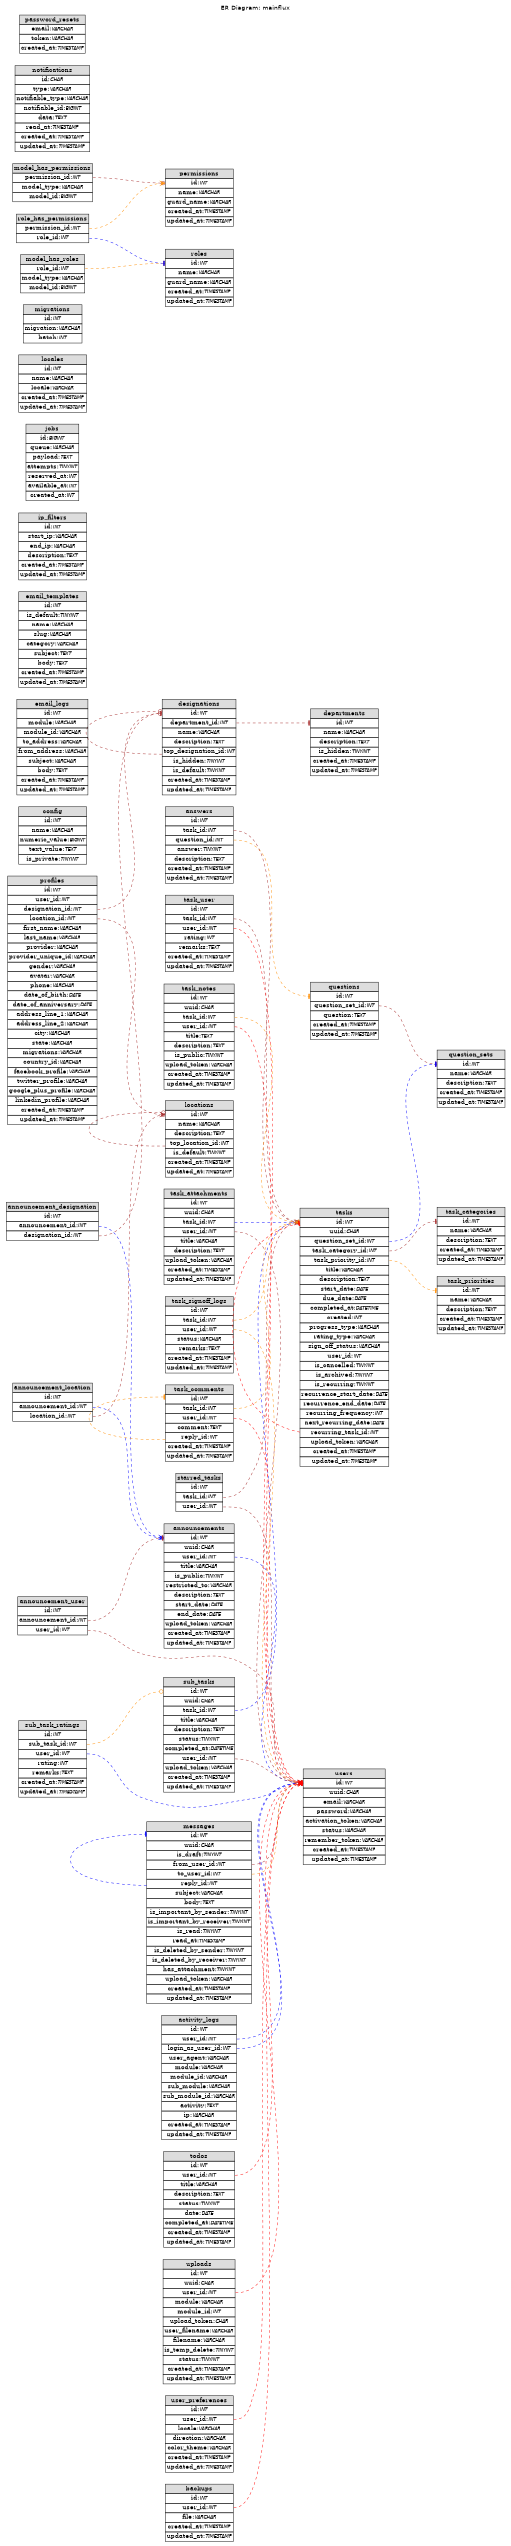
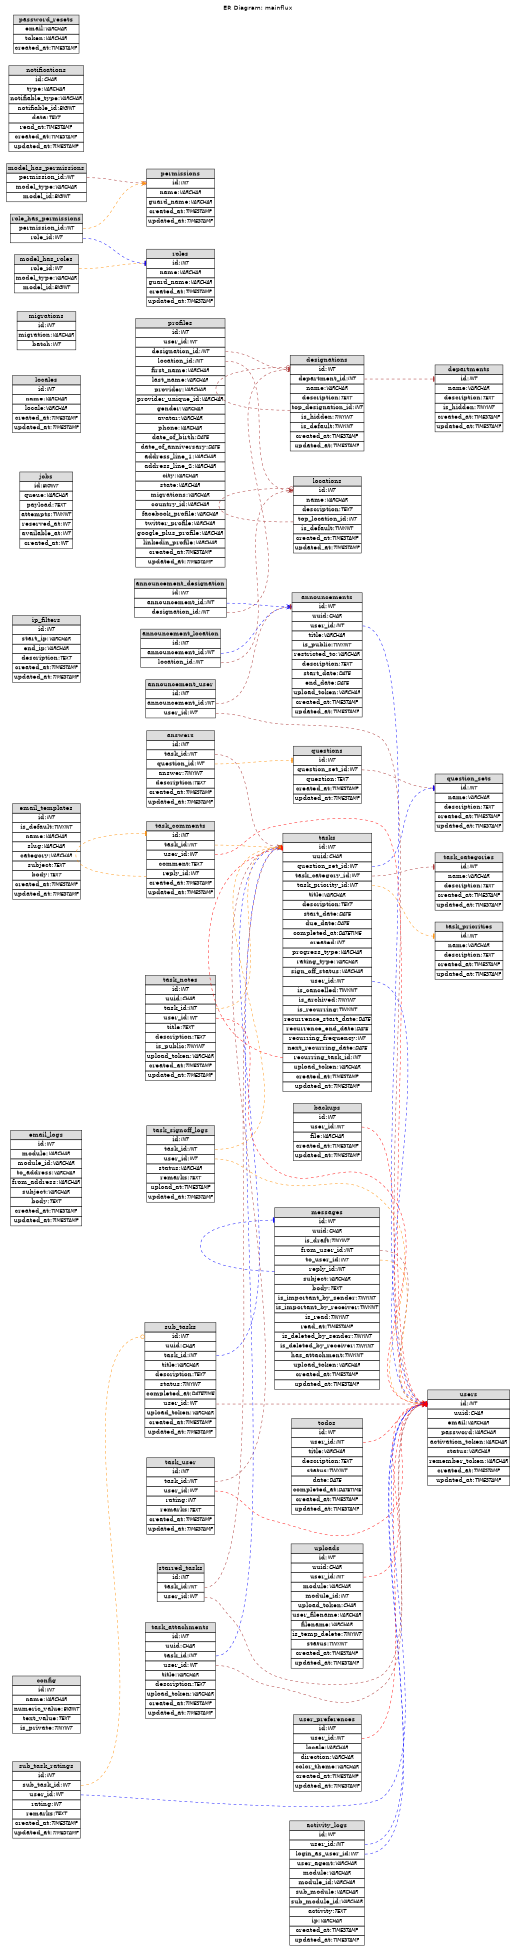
none -> (402, 1169)
(186, 1358) -> (167, 1187)
